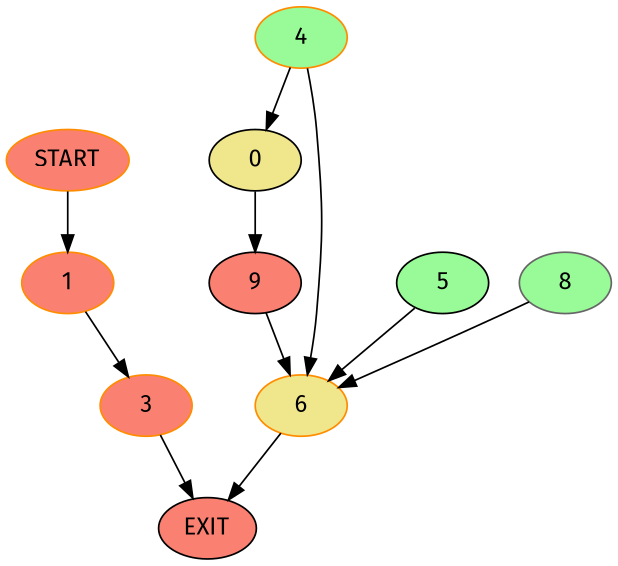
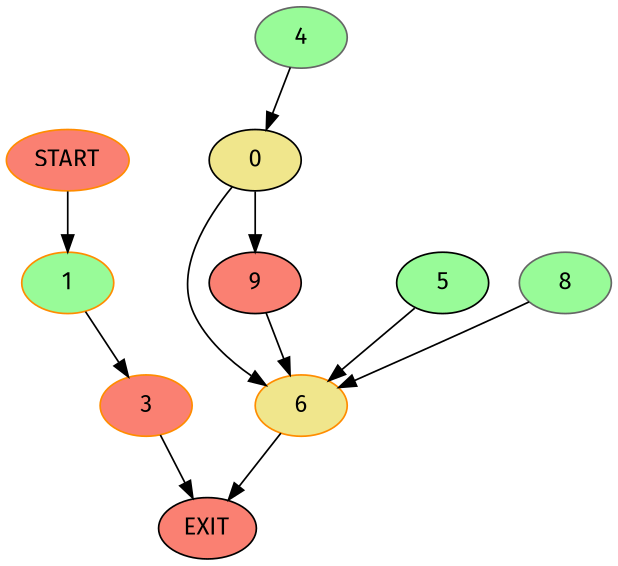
(301, 37) -> (301, 37)
(322, 213) -> (188, 288)
(68, 283) -> (68, 283)
